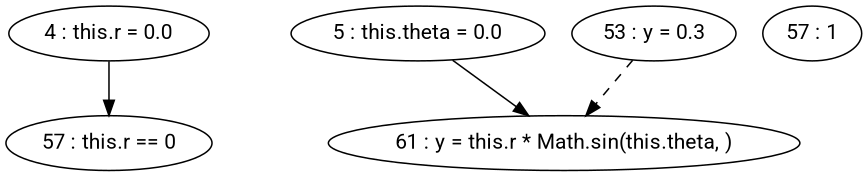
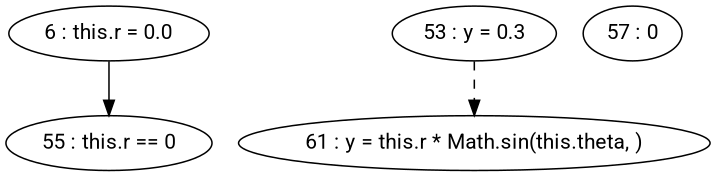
(109, 33) -> (109, 33)
(418, 33) -> none
(812, 33) -> (633, 33)
(109, 143) -> (109, 143)
